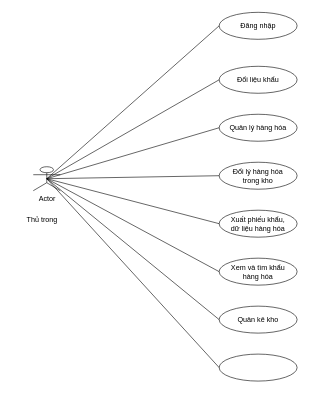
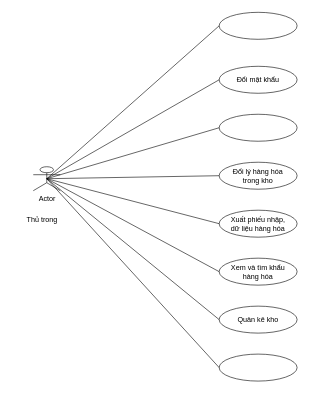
(258, 26) -> none
(258, 80) -> (258, 80)
(258, 128) -> none
(258, 224) -> (258, 224)
